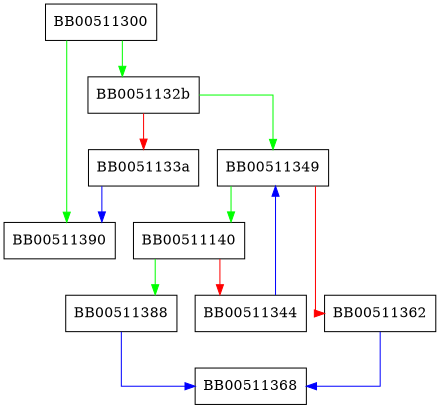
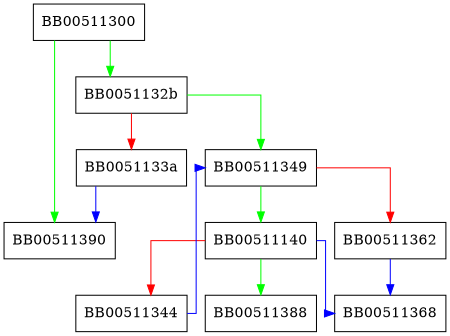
(126, 386) -> (326, 273)
